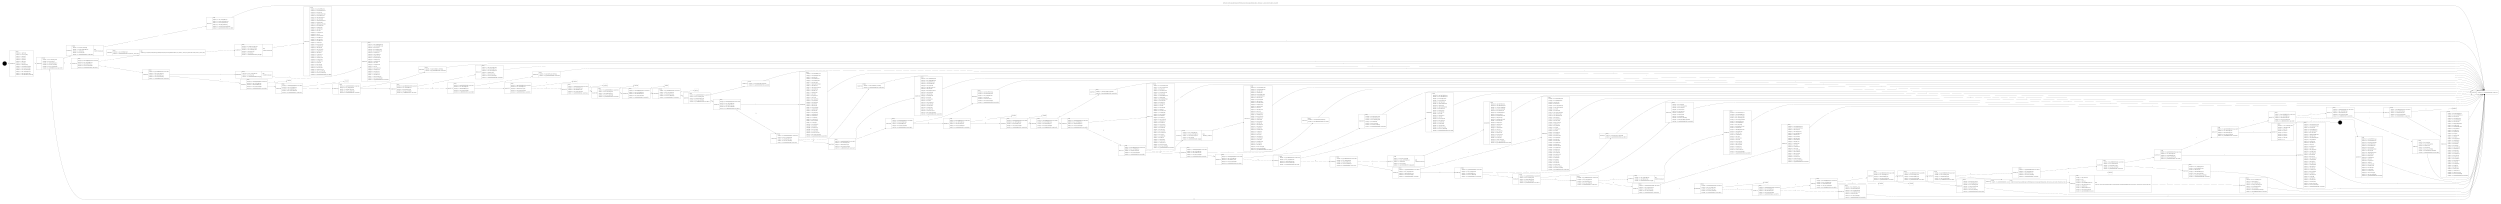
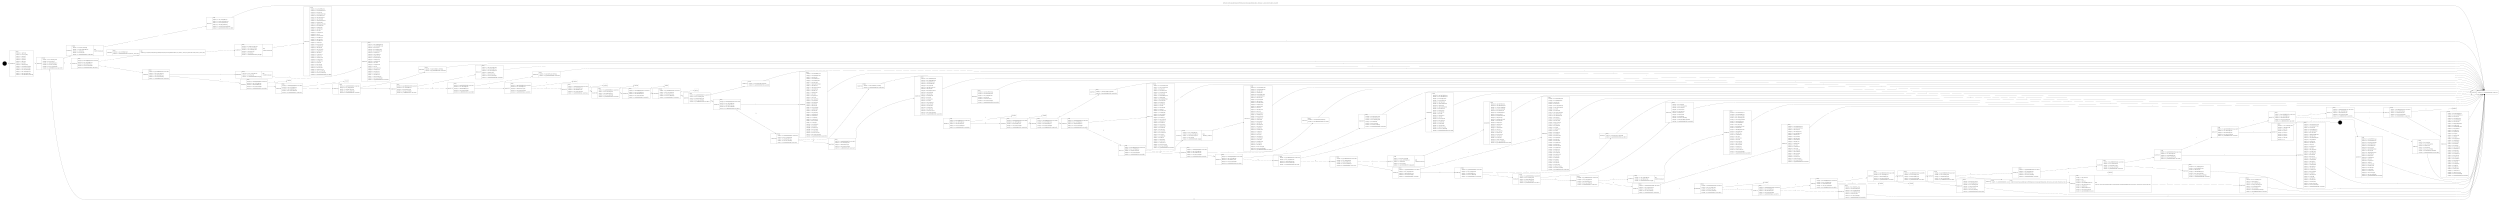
(899, 123) -> none
